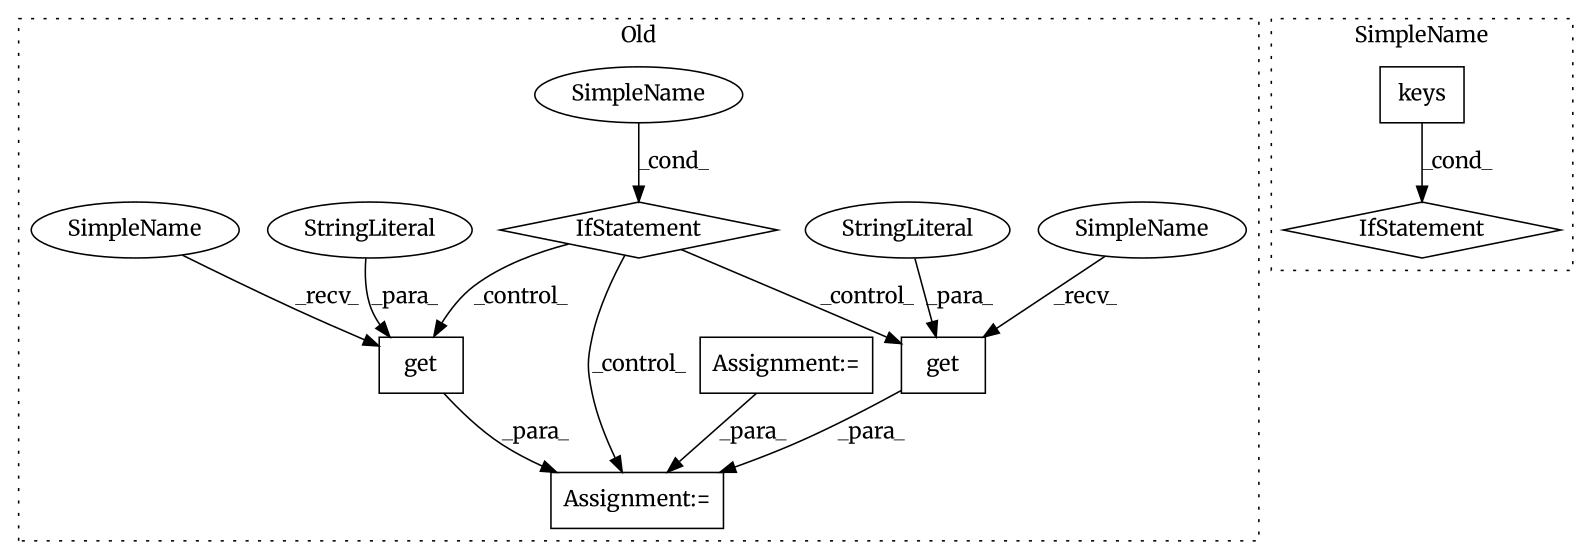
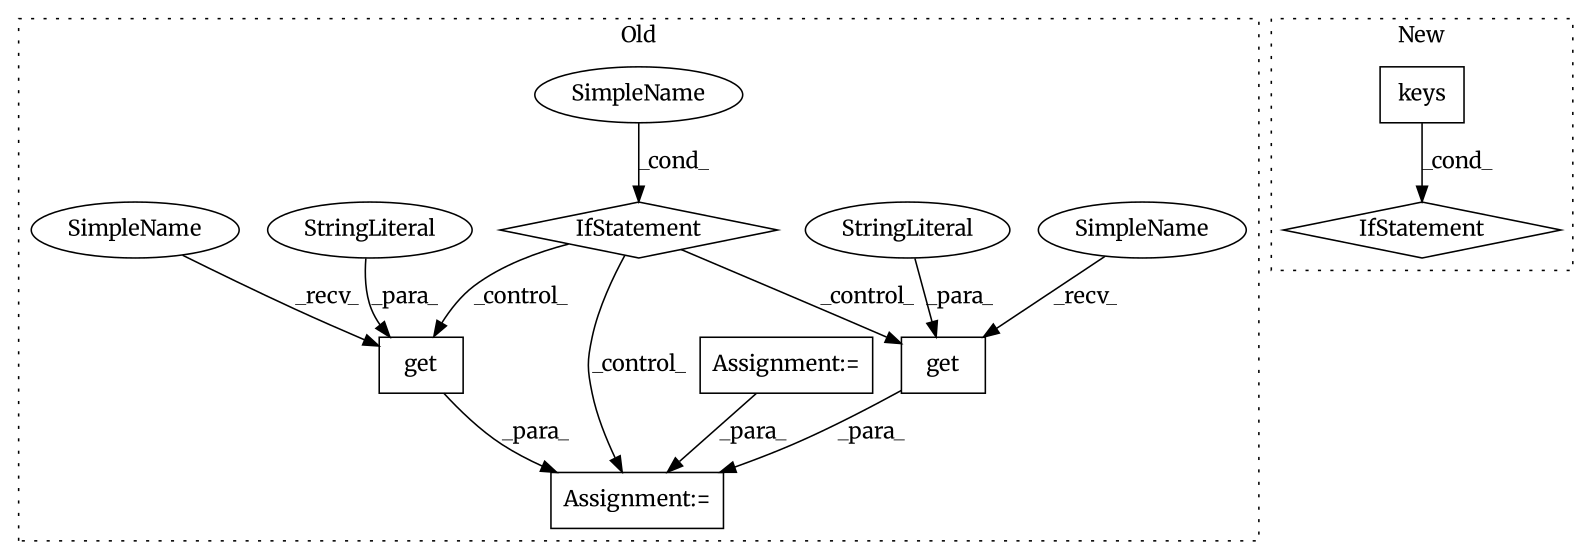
(1422, 37) -> (1422, 37)
